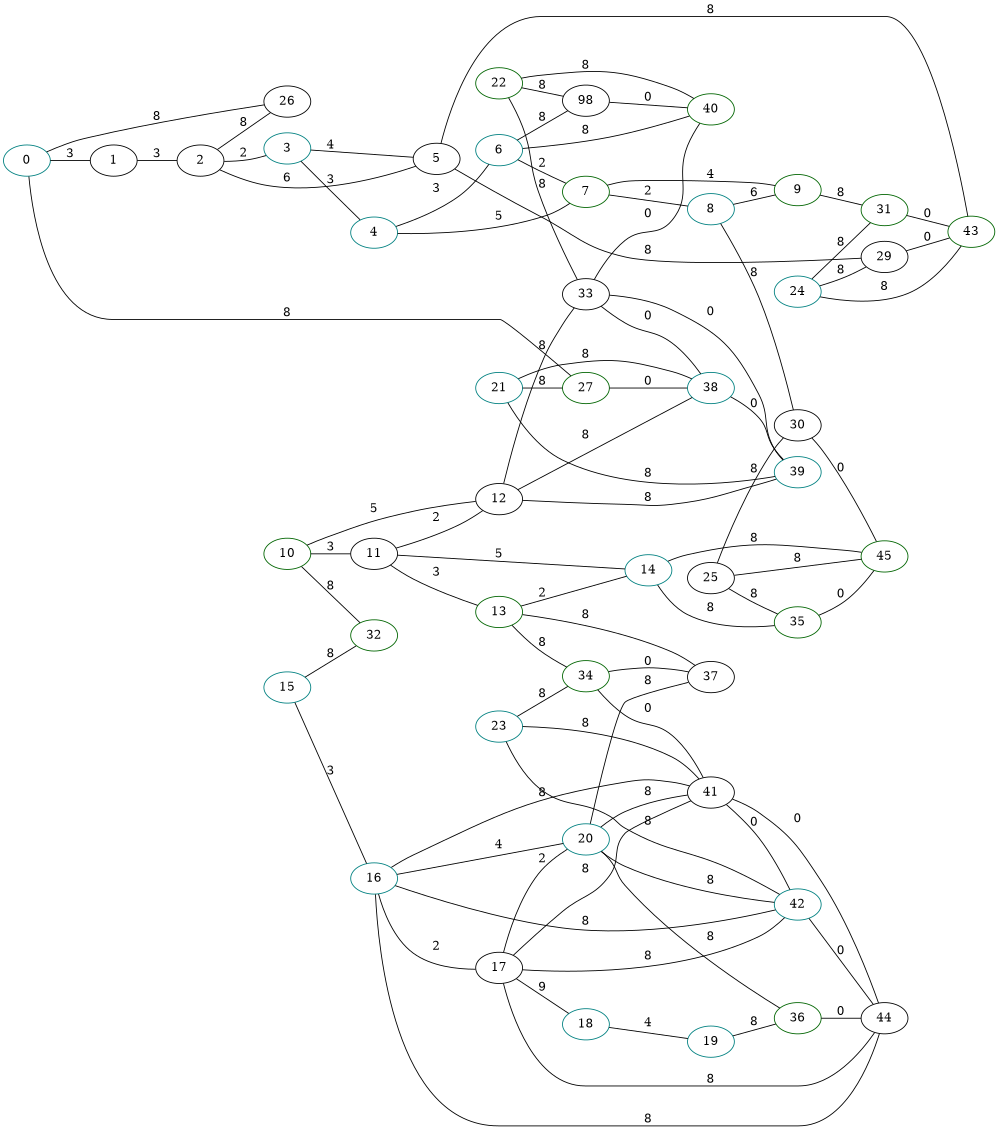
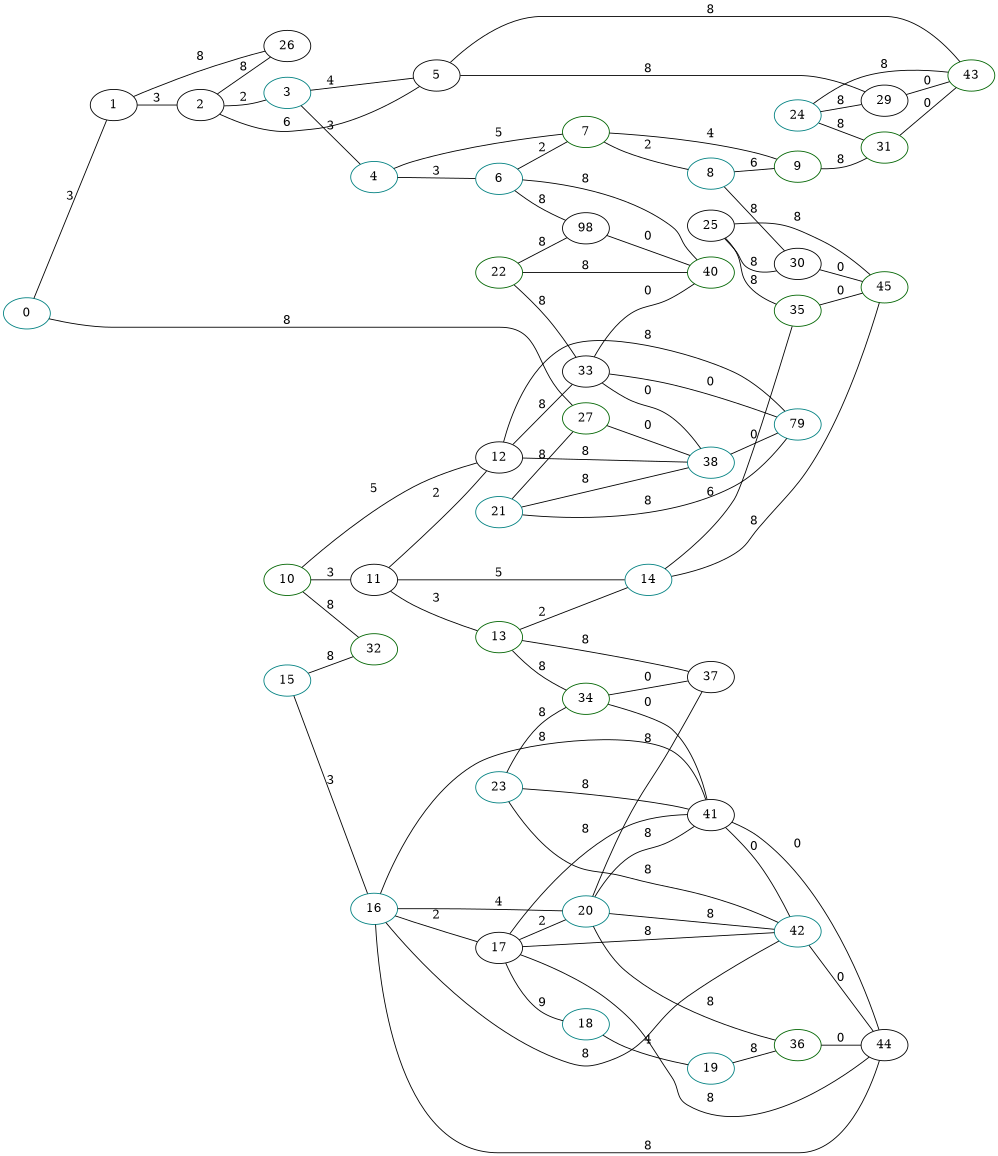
(154, 124) -> (198, 71)
(798, 472) -> (798, 424)
(711, 608) -> (711, 493)
